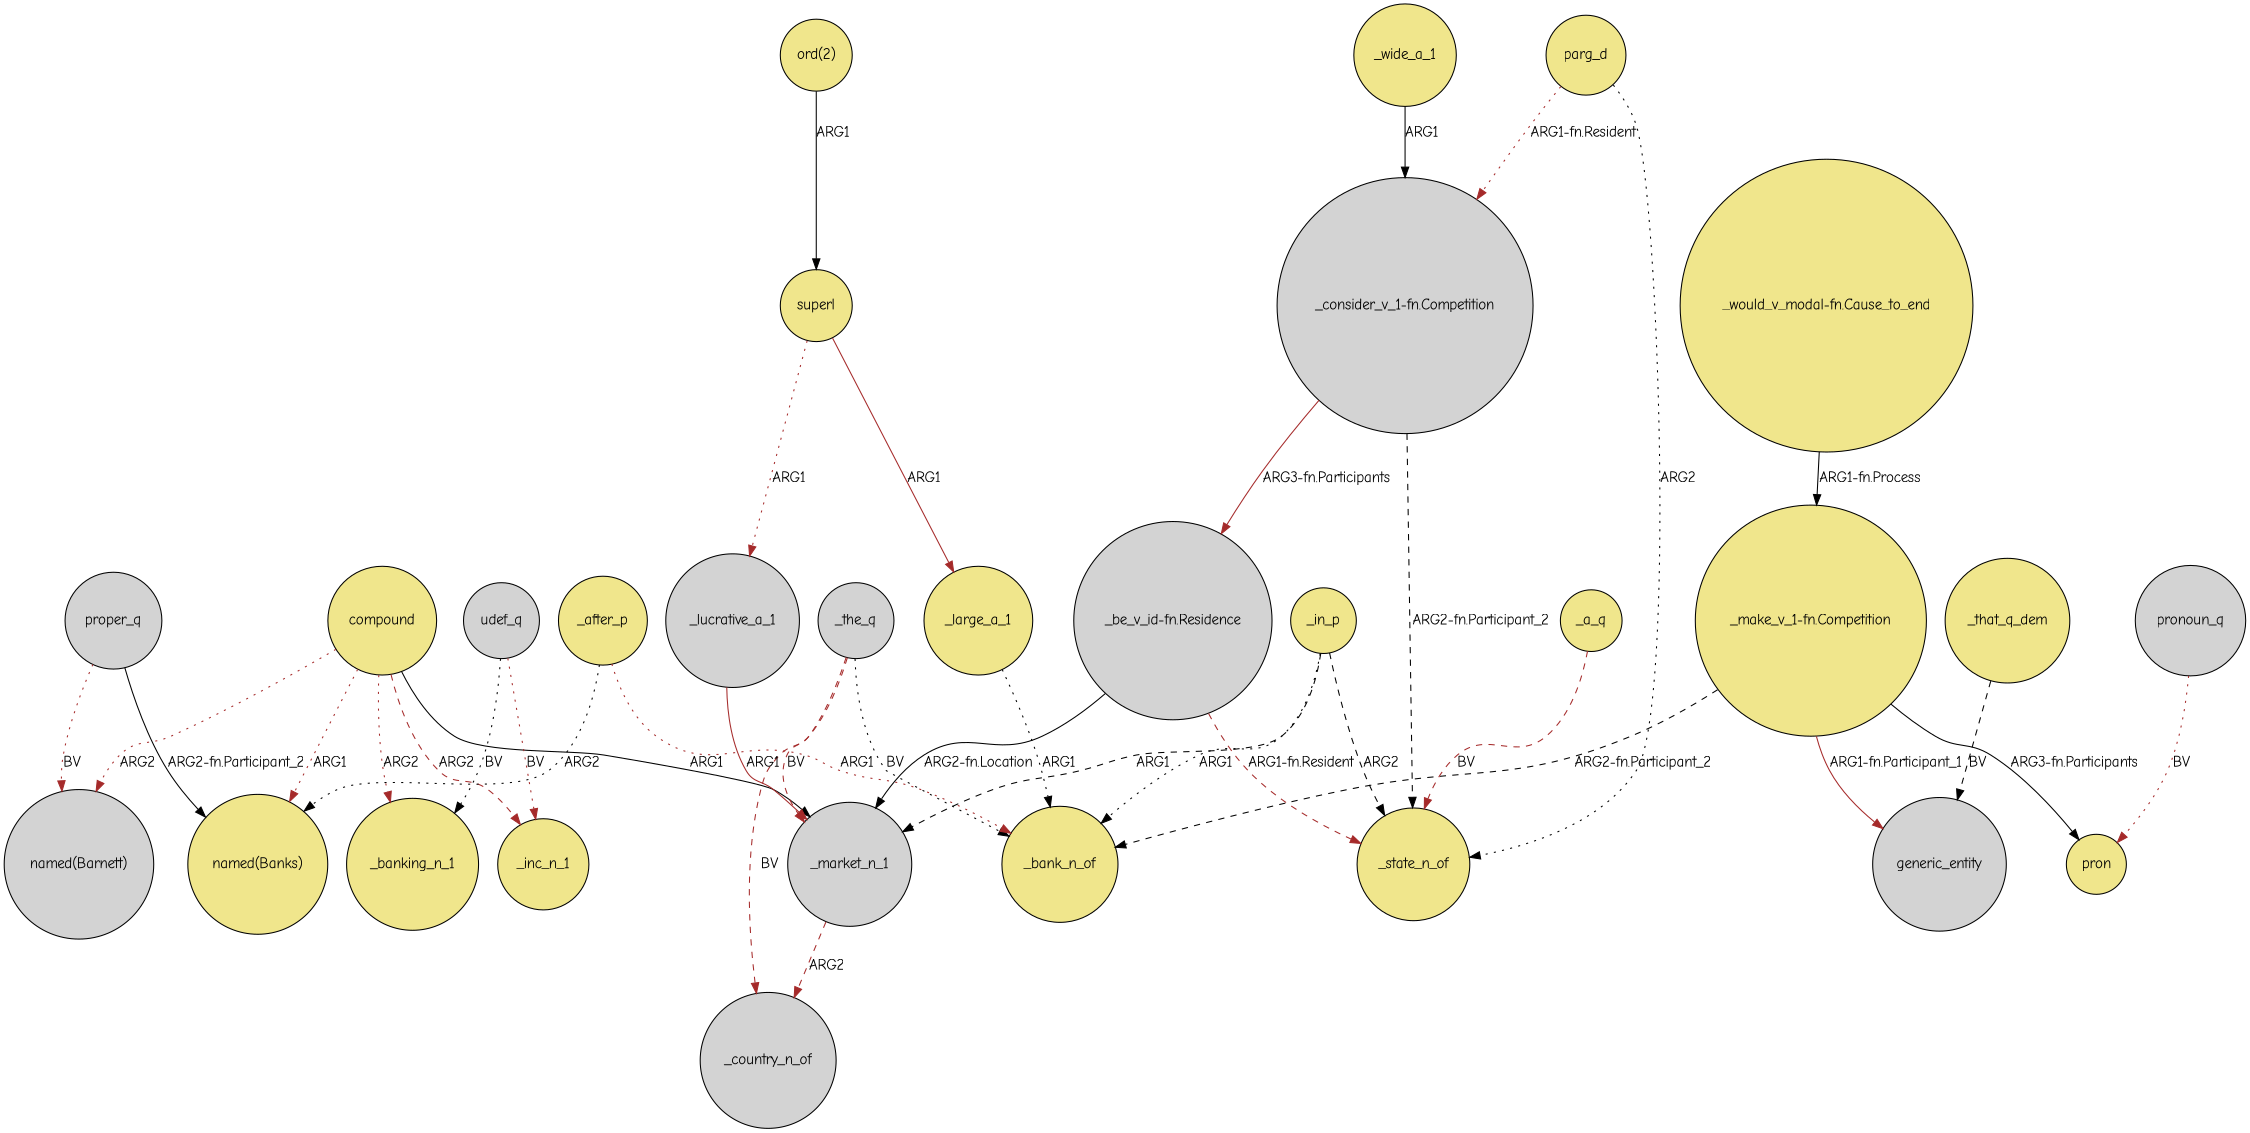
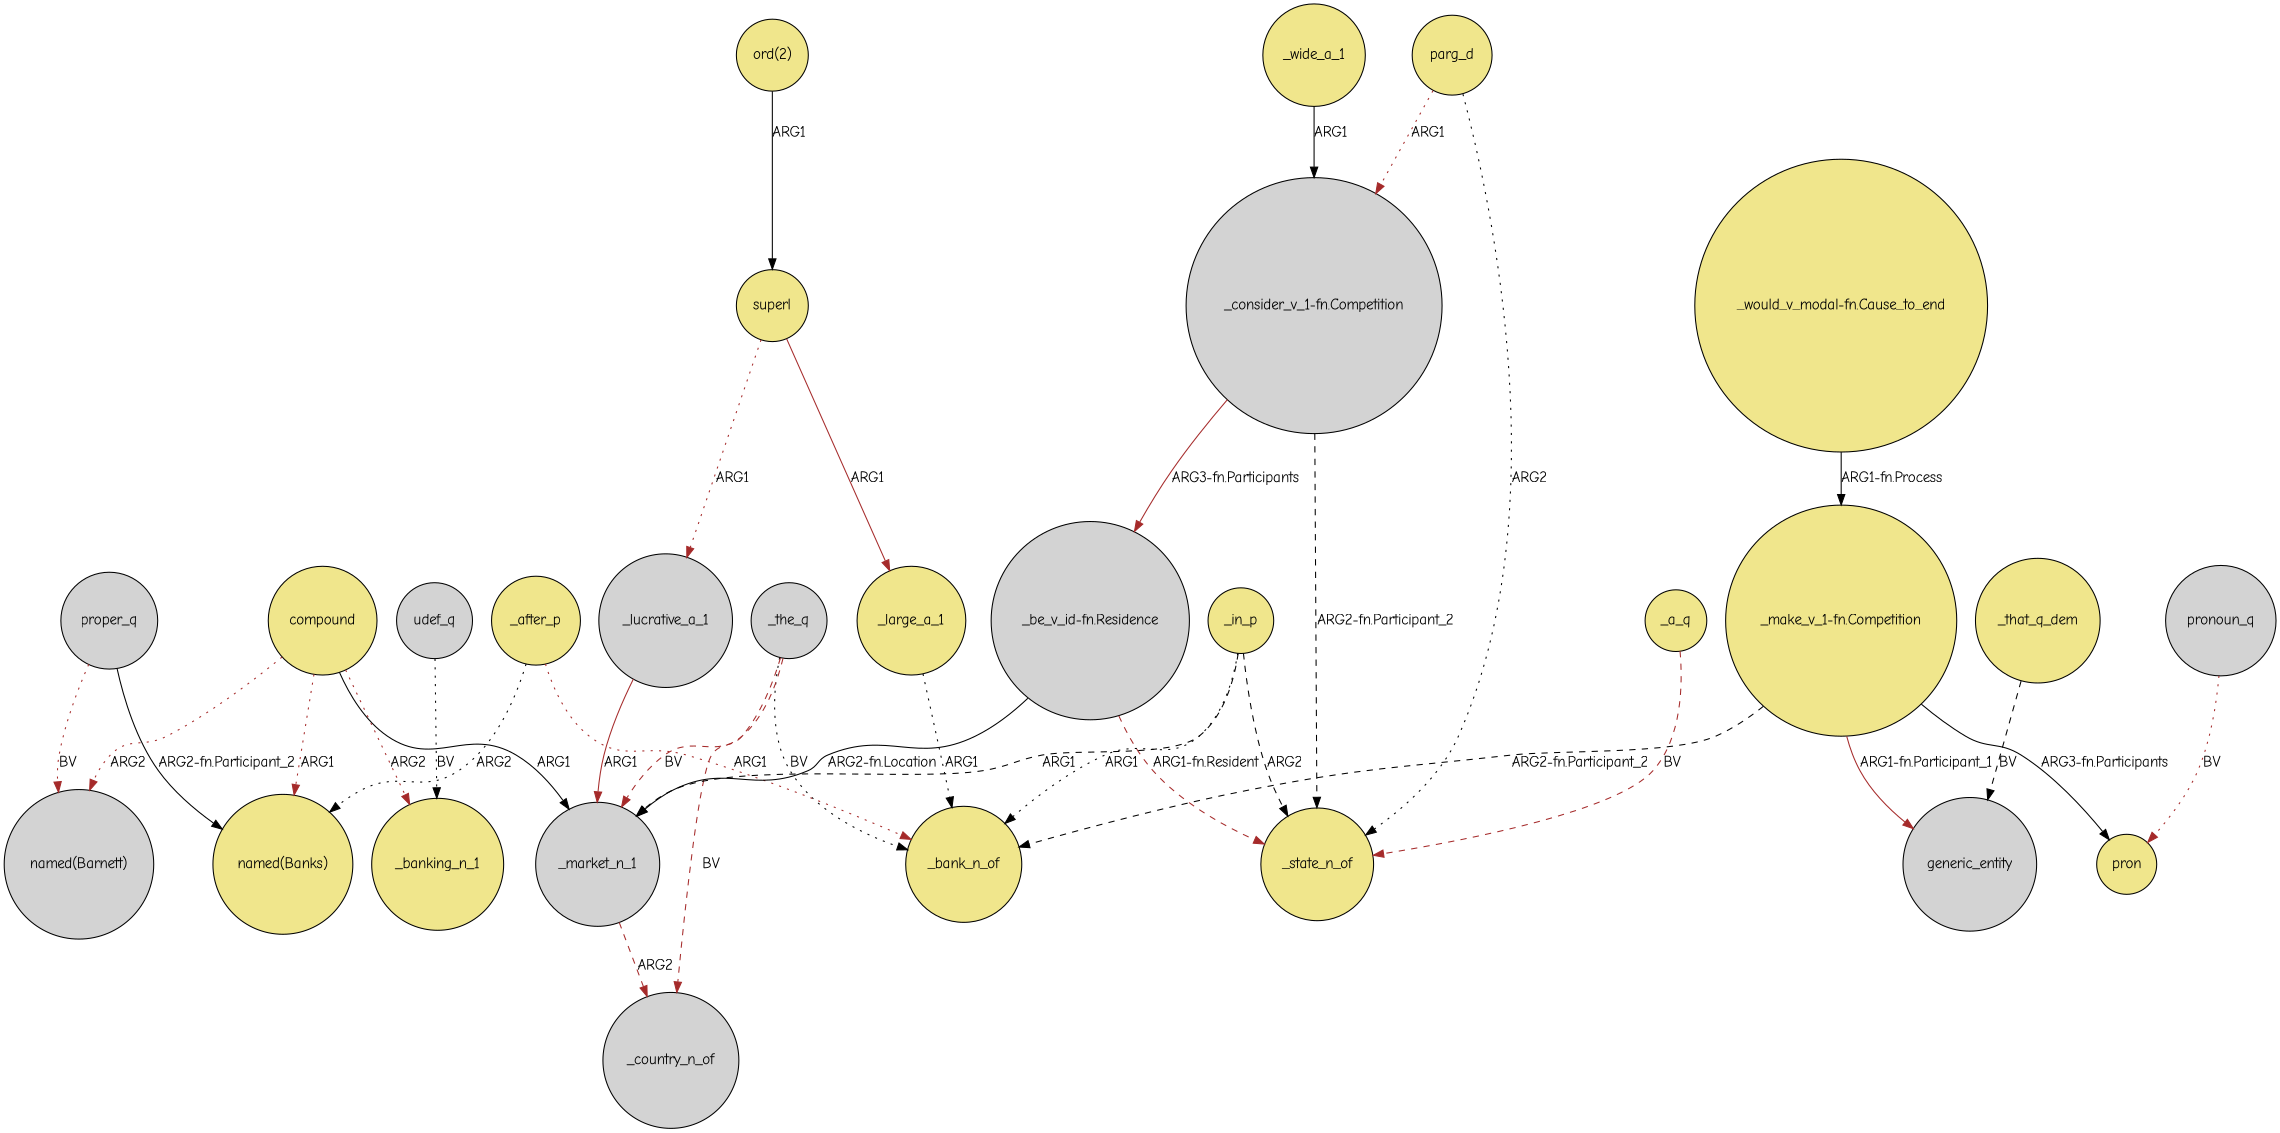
(1583, 133) -> (1428, 133)
(543, 864) -> none
